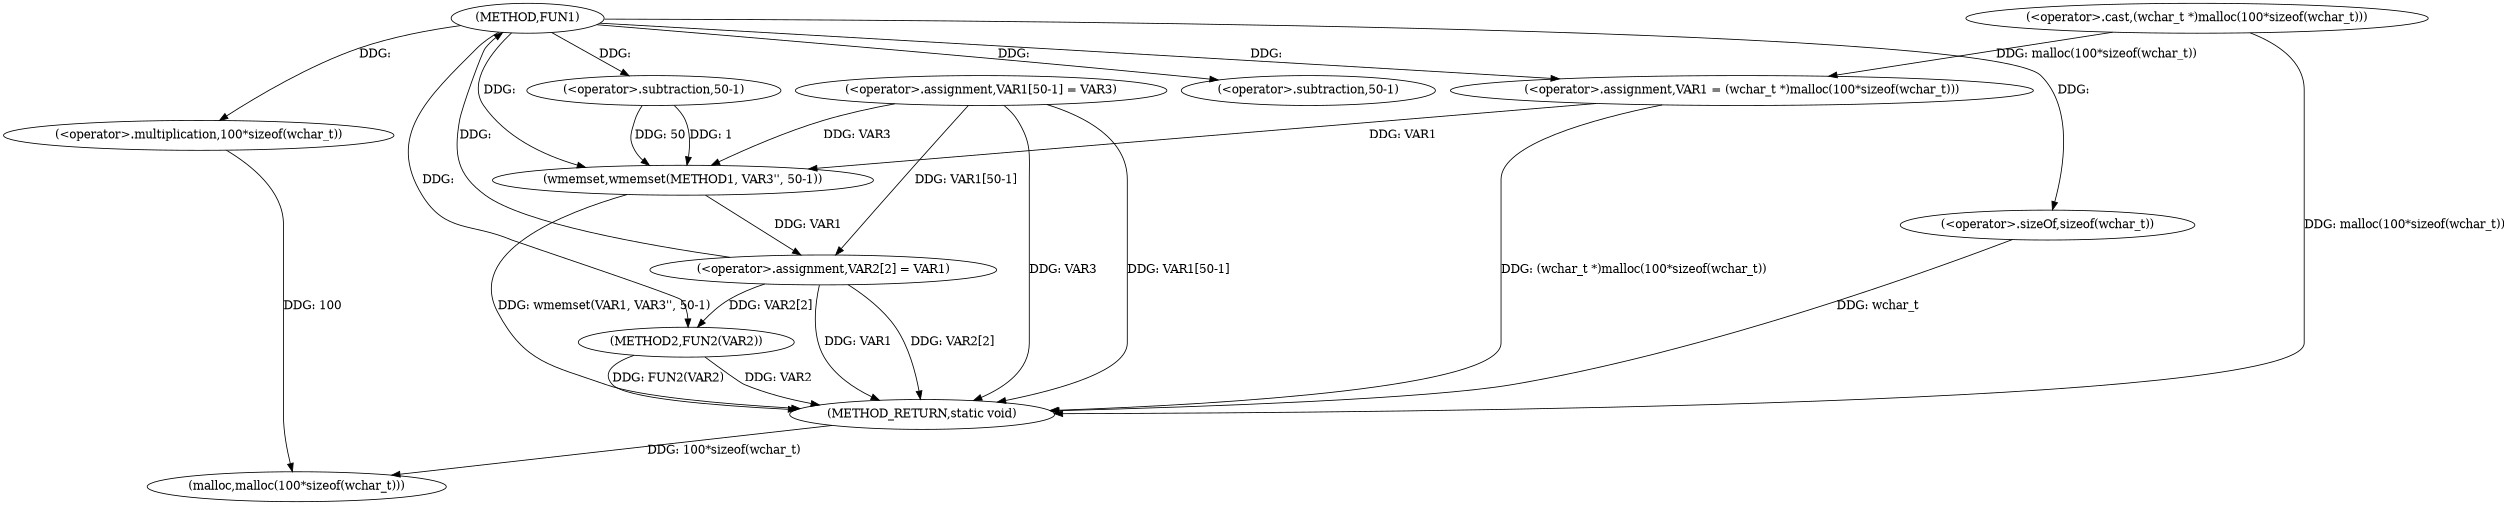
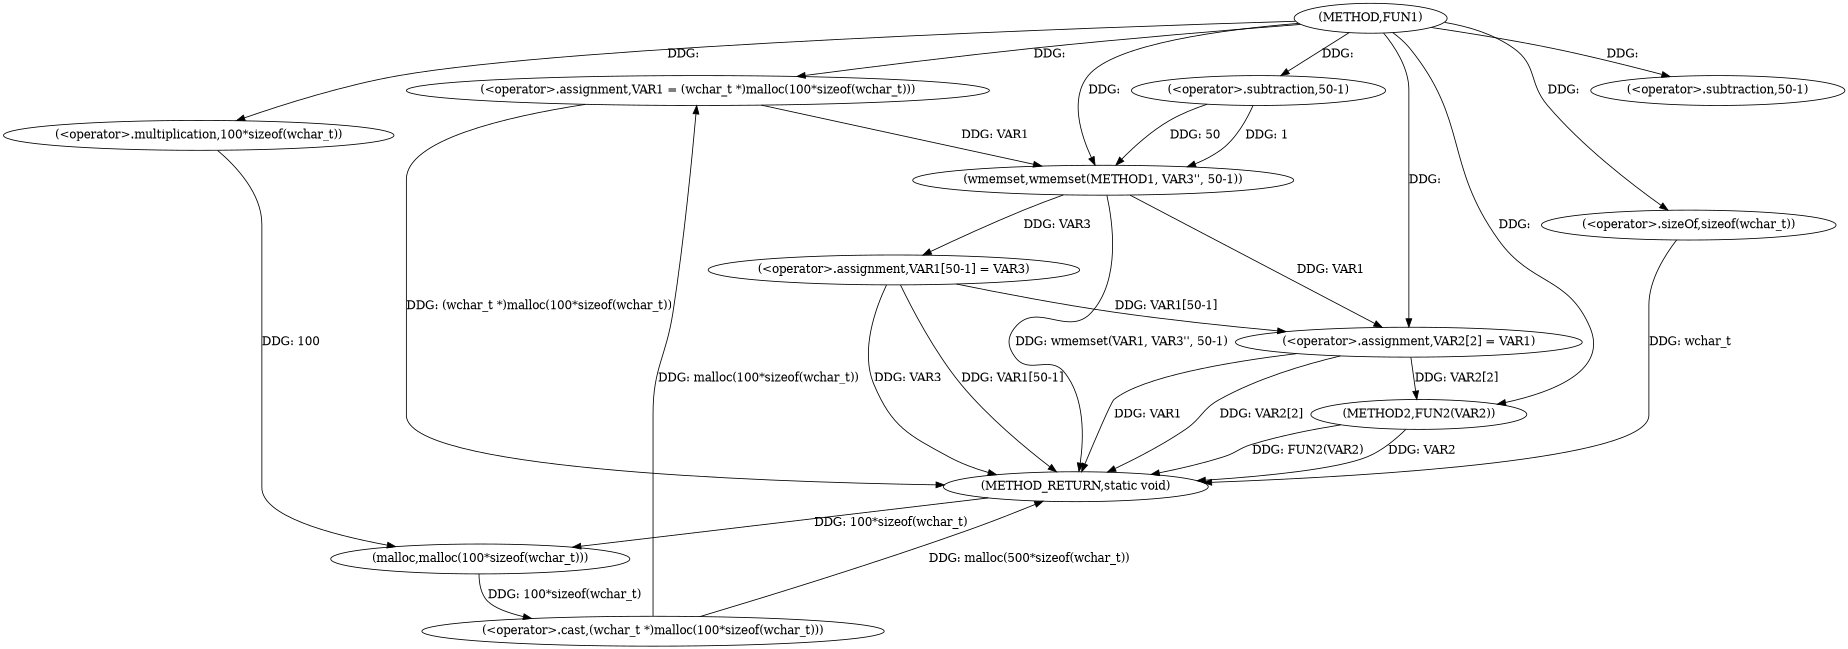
(805, 126) -> (996, 222)
(520, 212) -> (1409, 173)
(2405, 225) -> (1029, 559)
none -> (492, 604)
